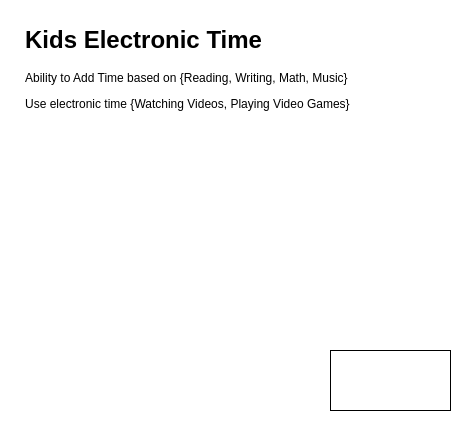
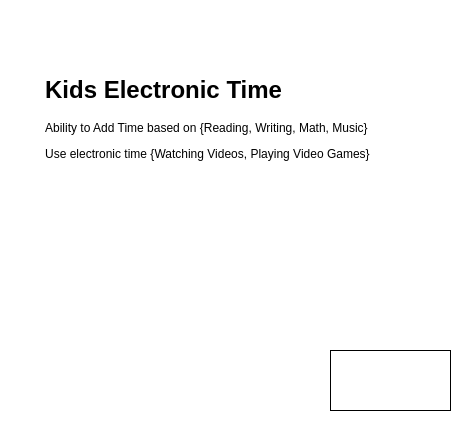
(191, 81) -> (211, 131)
